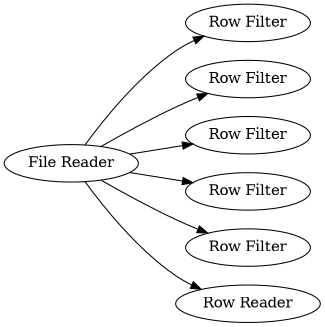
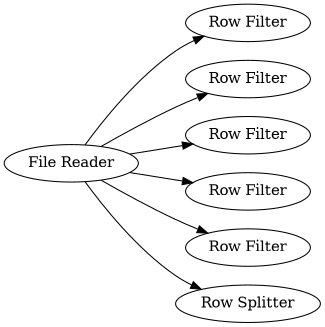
(248, 304) -> (248, 304)
